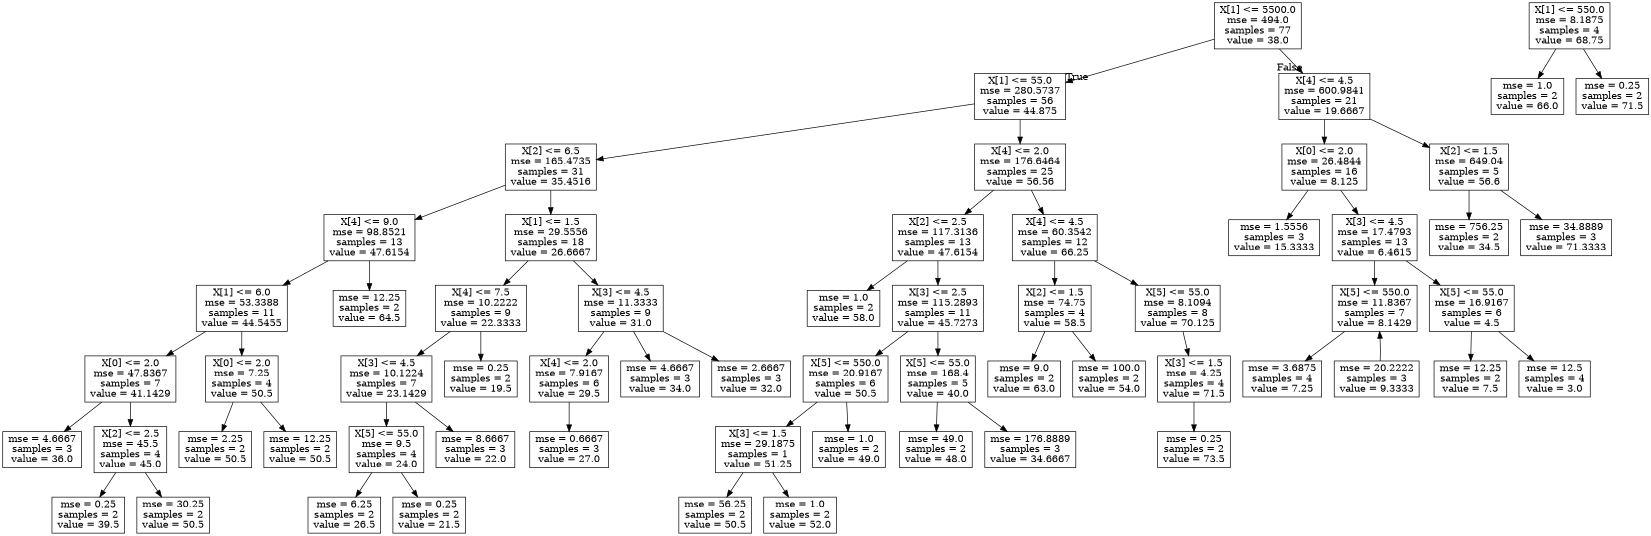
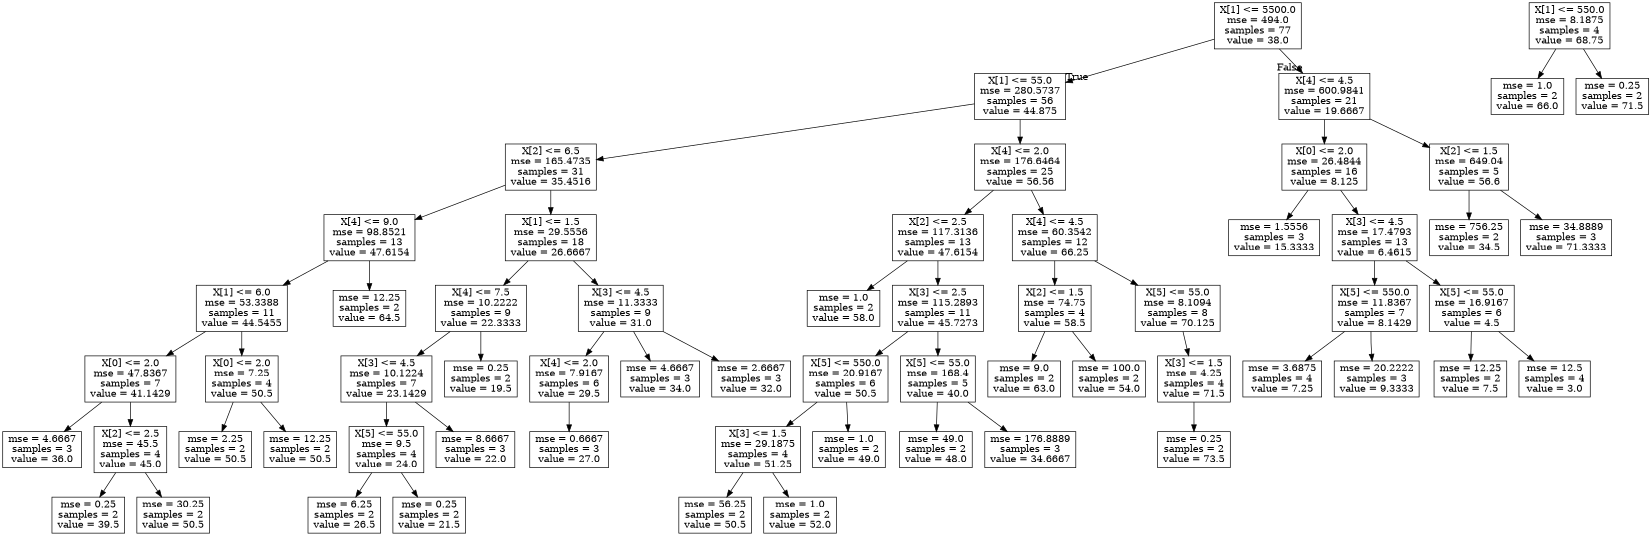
(1380, 350) -> (1371, 343)
(758, 450) -> (758, 450)
